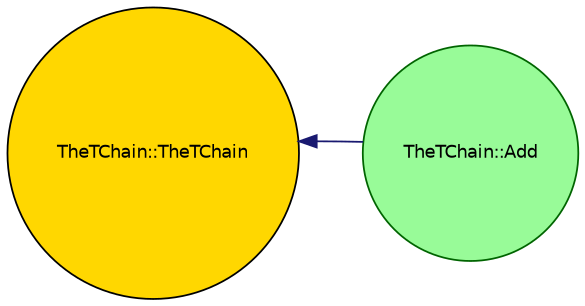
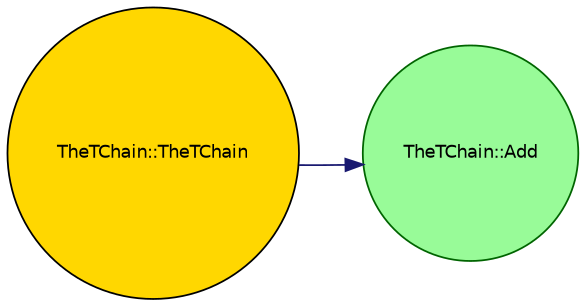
(340, 141) -> (322, 165)
